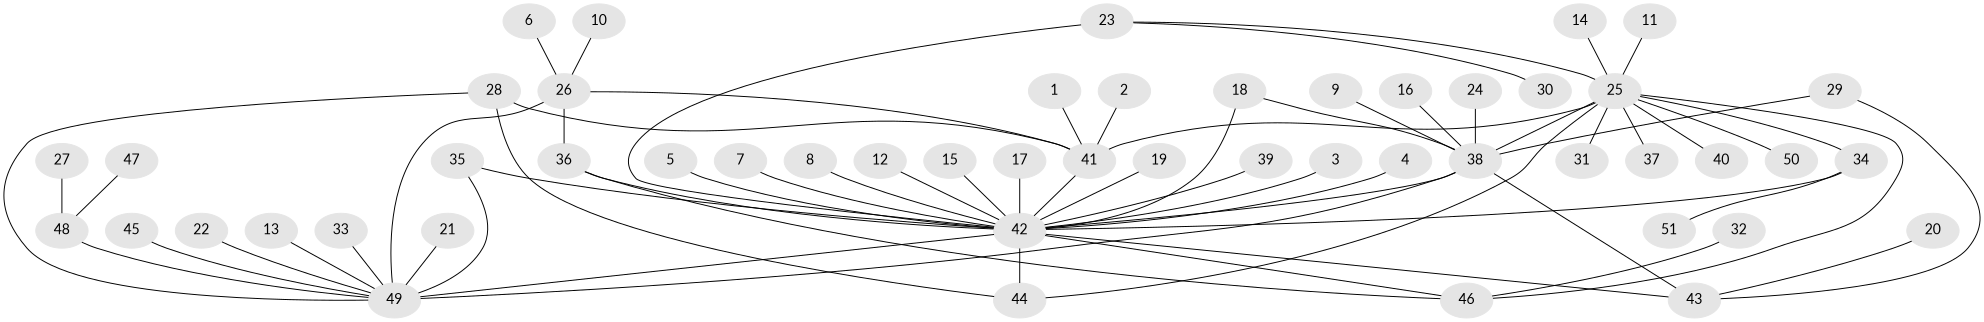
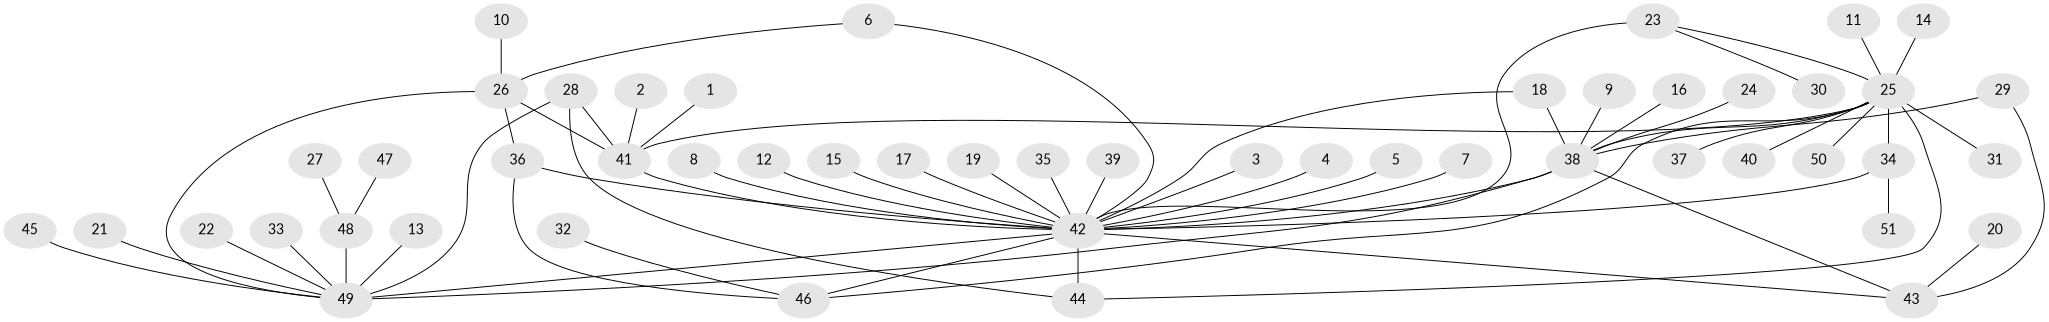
none -> (1080, 81)
(482, 250) -> none
